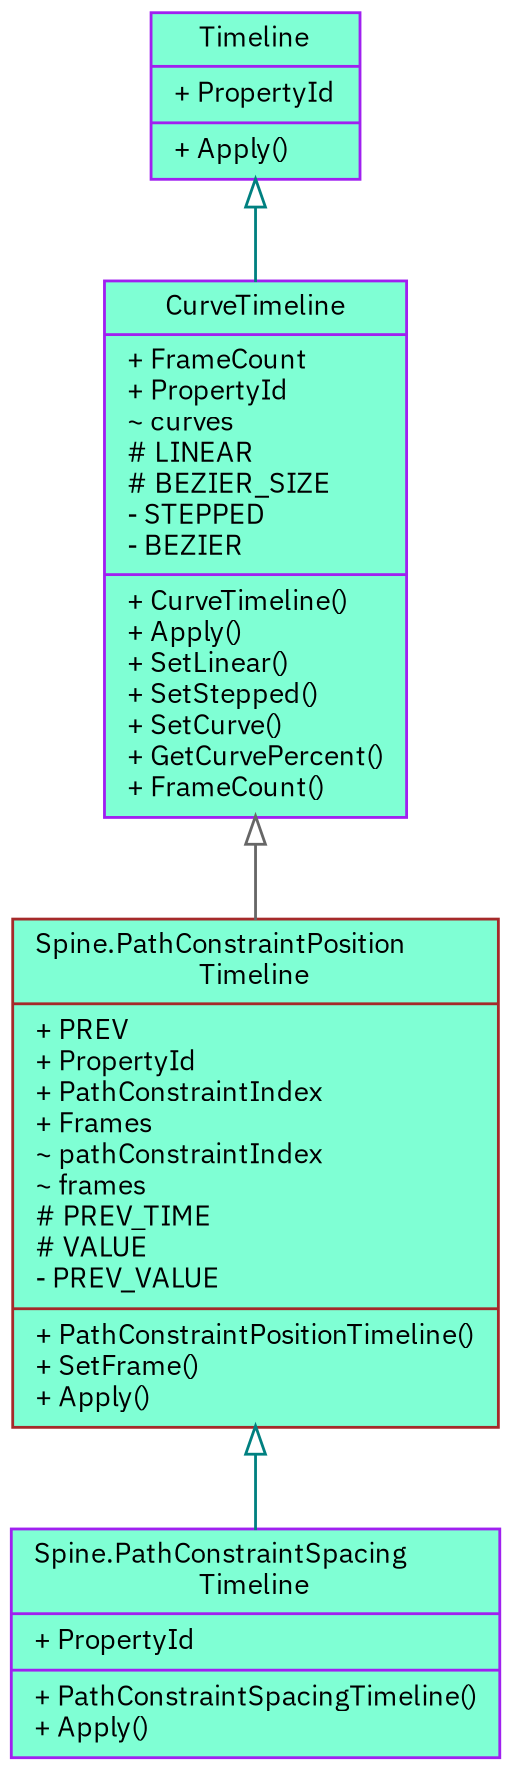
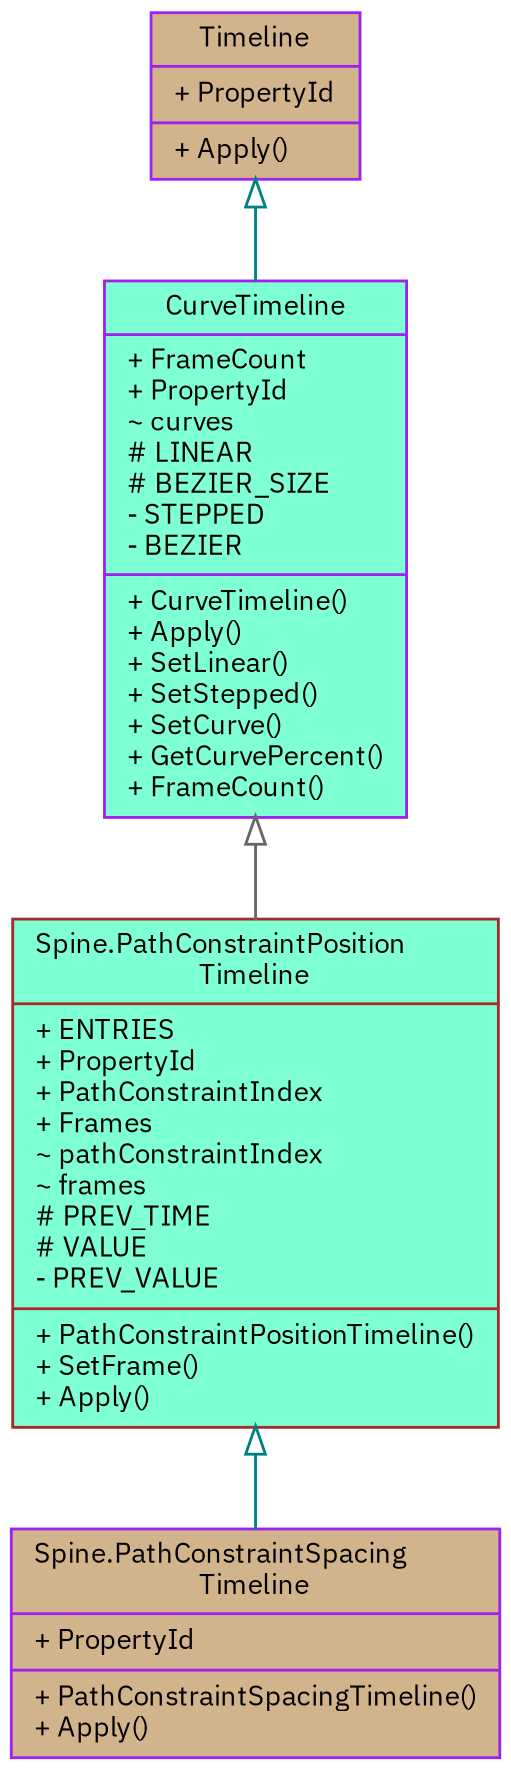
(256, 96) -> (256, 96)
(83, 1031) -> (106, 1031)
(256, 1643) -> (256, 1643)
